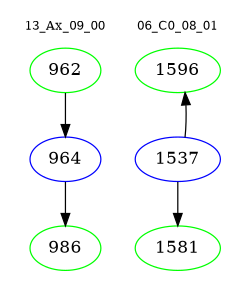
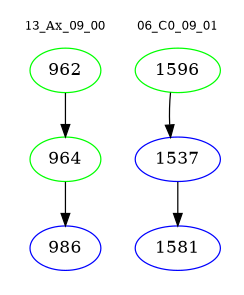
(178, 27) -> (178, 27)
(186, 121) -> (170, 109)
(65, 159) -> (65, 159)
(65, 248) -> (65, 248)
(178, 248) -> (178, 248)
